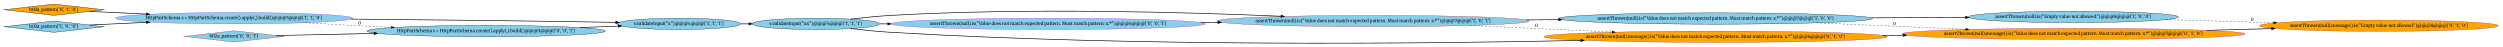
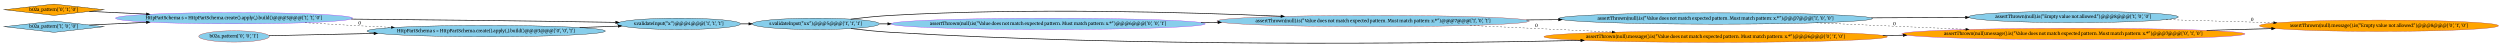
(234, 36) -> (234, 36)
